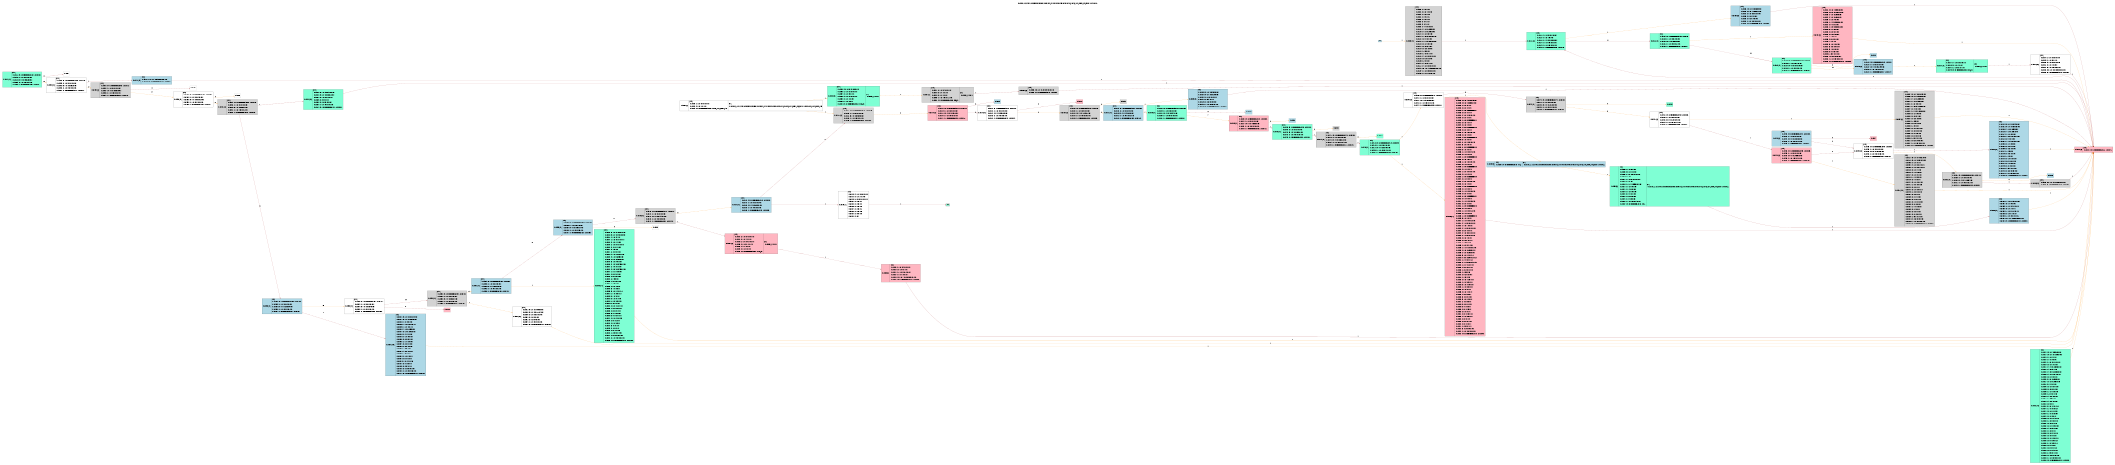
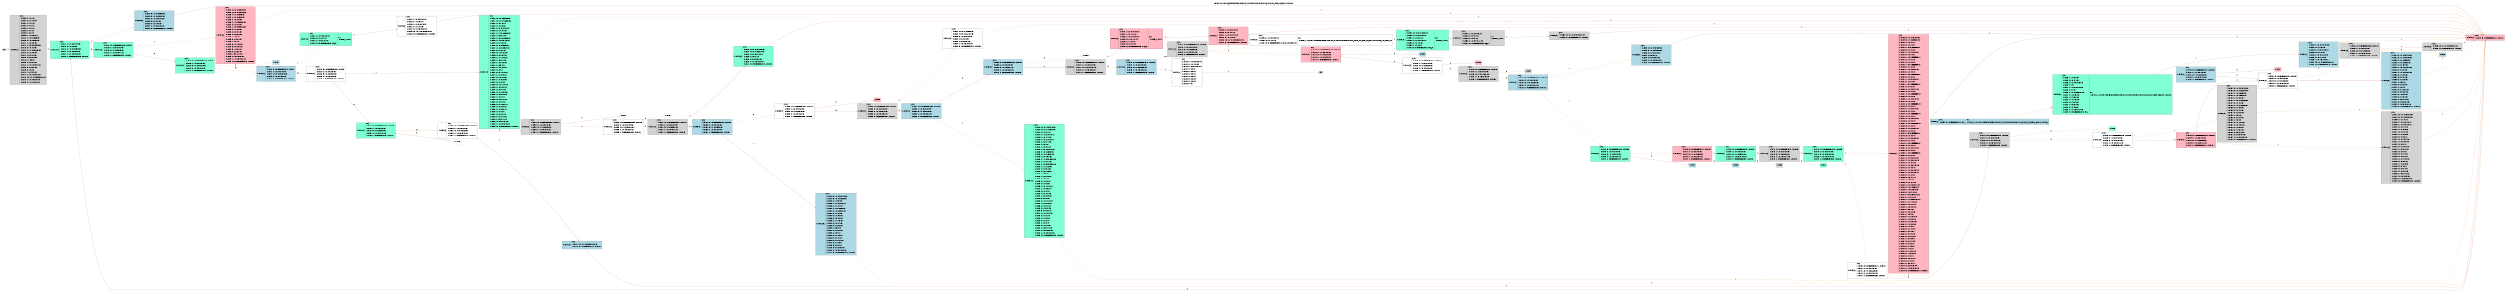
none -> (326, 74)
(819, 112) -> (1230, 49)
